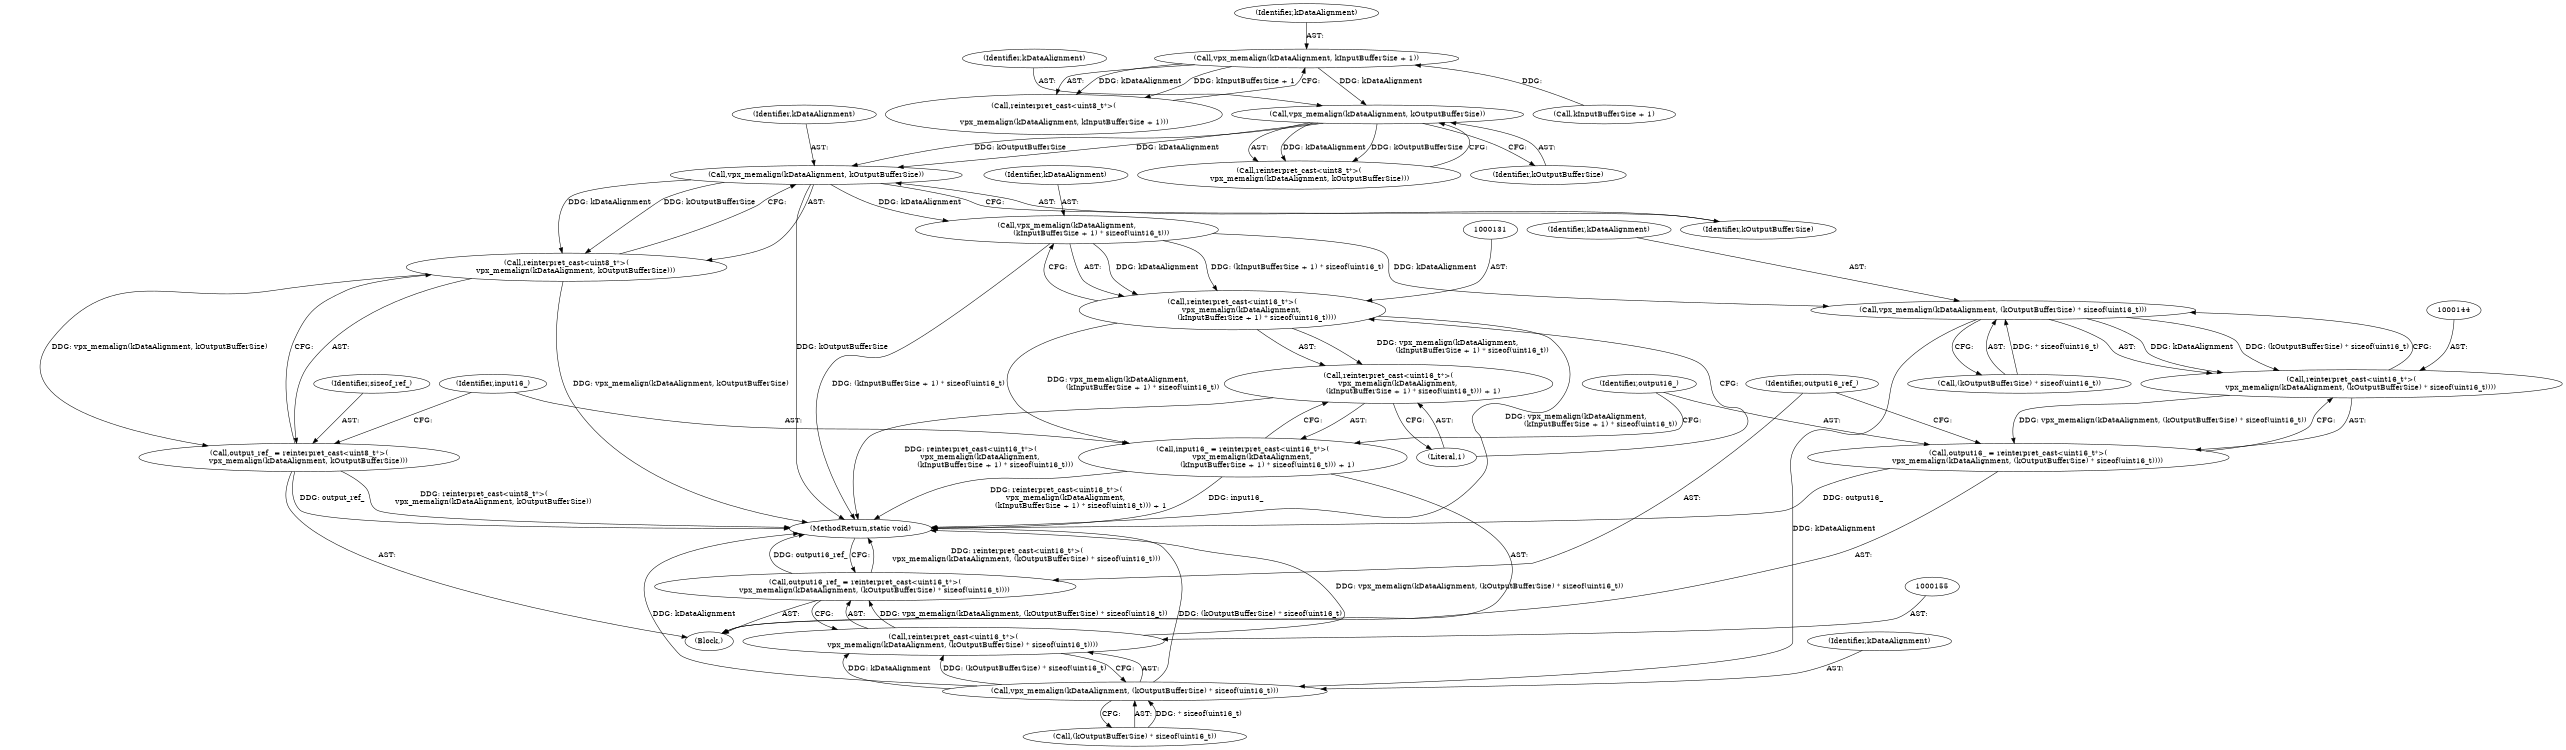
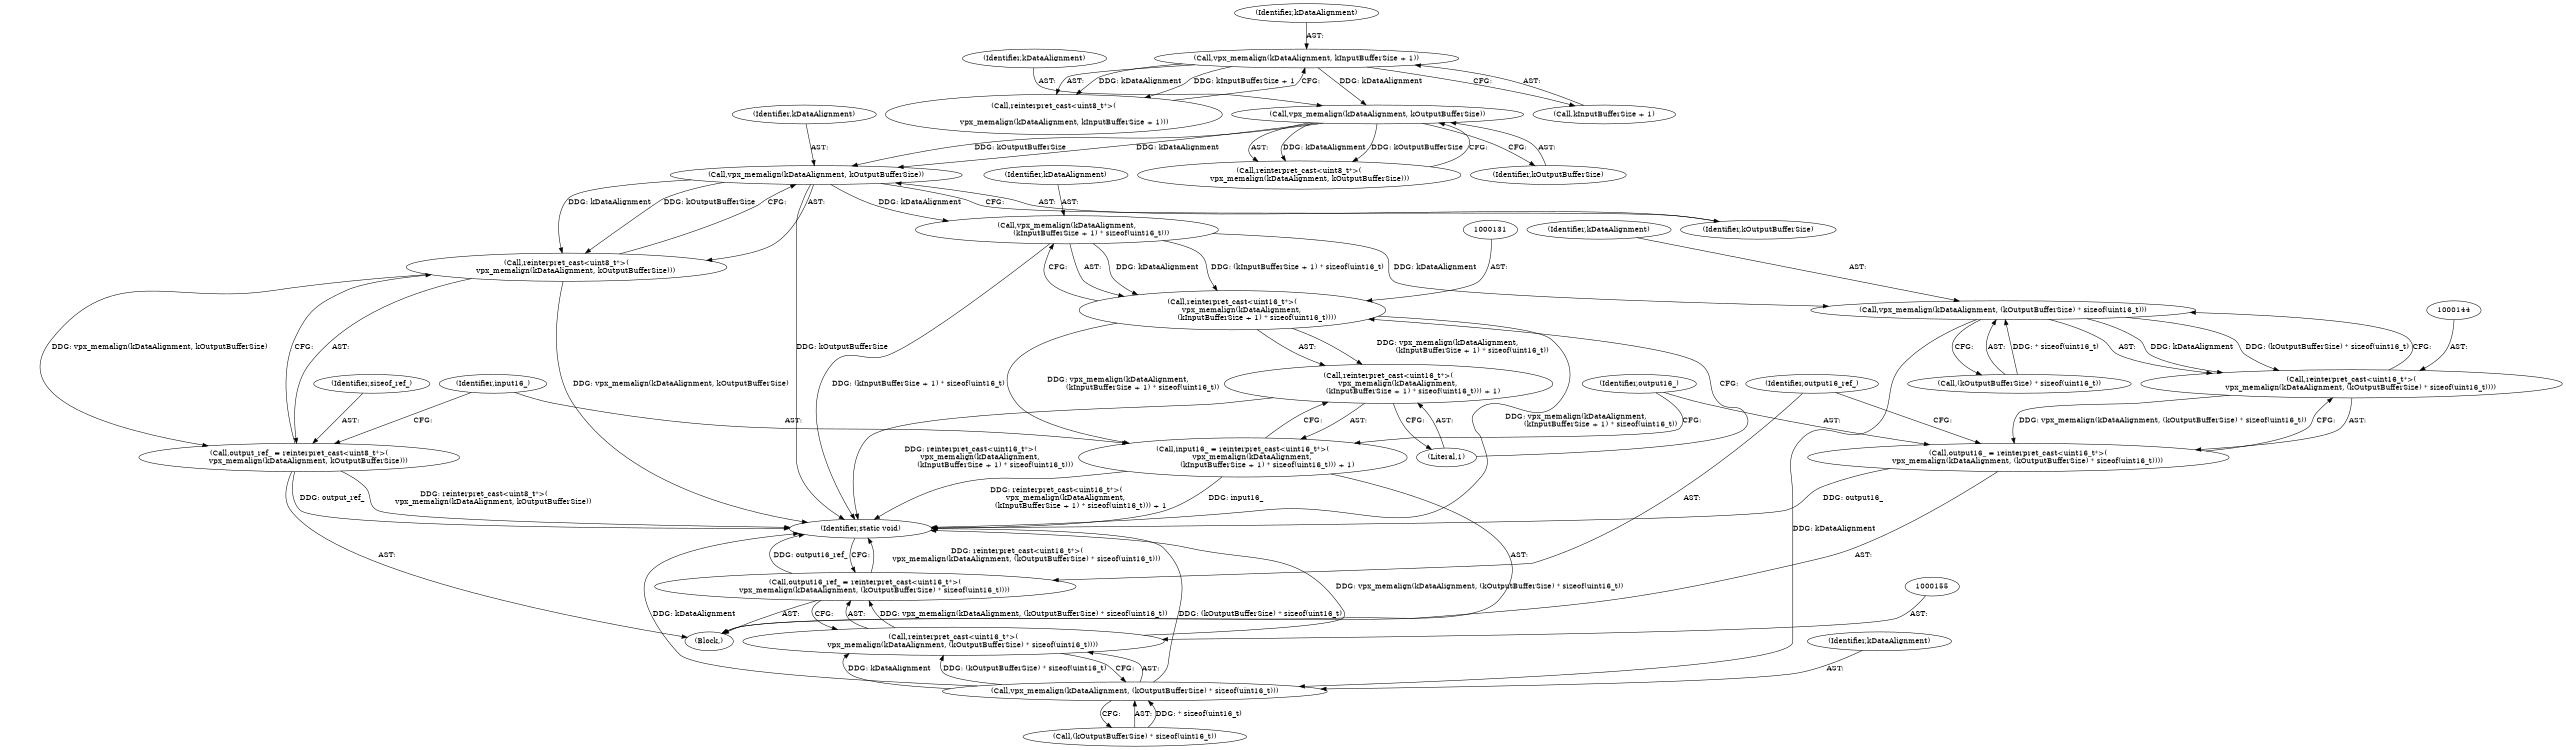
(1533, 81) -> (1533, 81)
none -> (1469, 83)
(861, 529) -> (861, 529)
